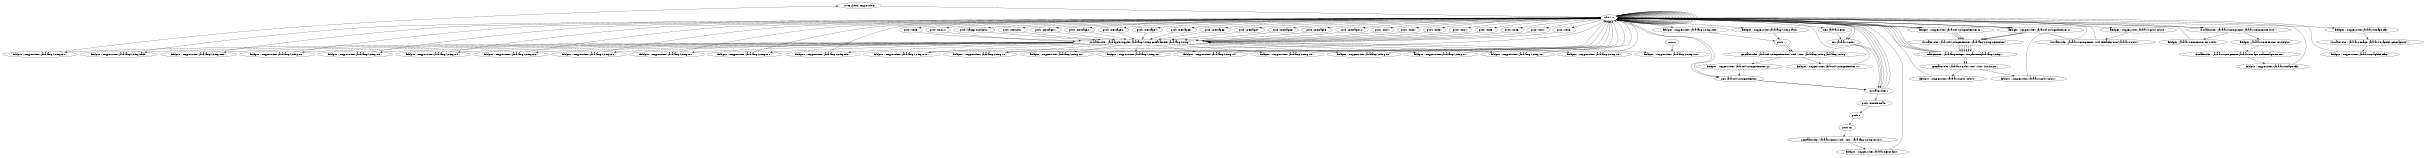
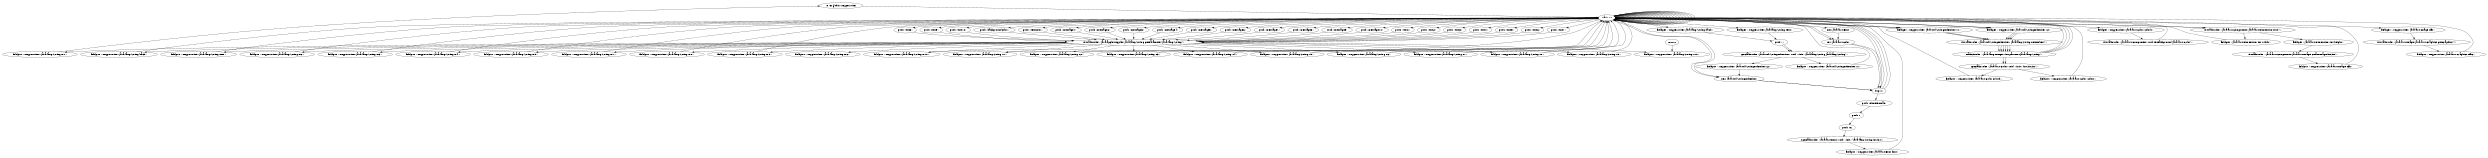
(1100, 21) -> none
(1879, 91) -> (1879, 91)
